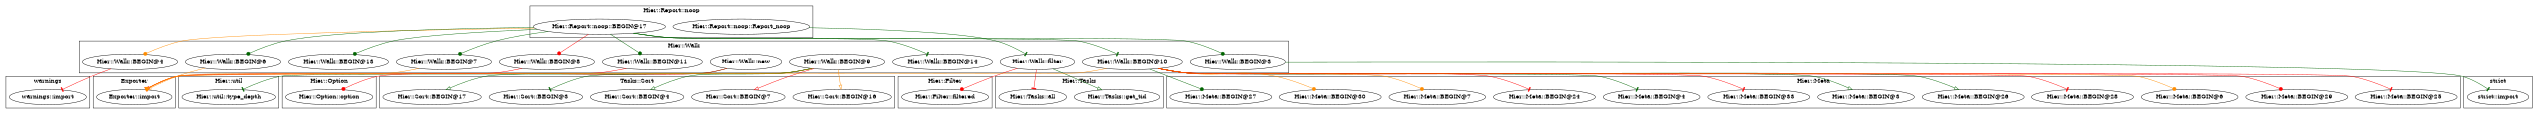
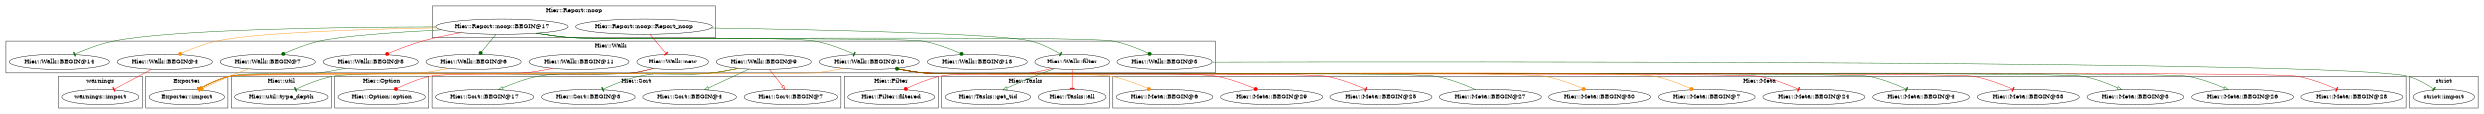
(625, 44) -> none
none -> (658, 44)
(335, 74) -> (273, 74)
(1175, 79) -> (1188, 74)
(637, 81) -> (636, 81)
(842, 97) -> none
